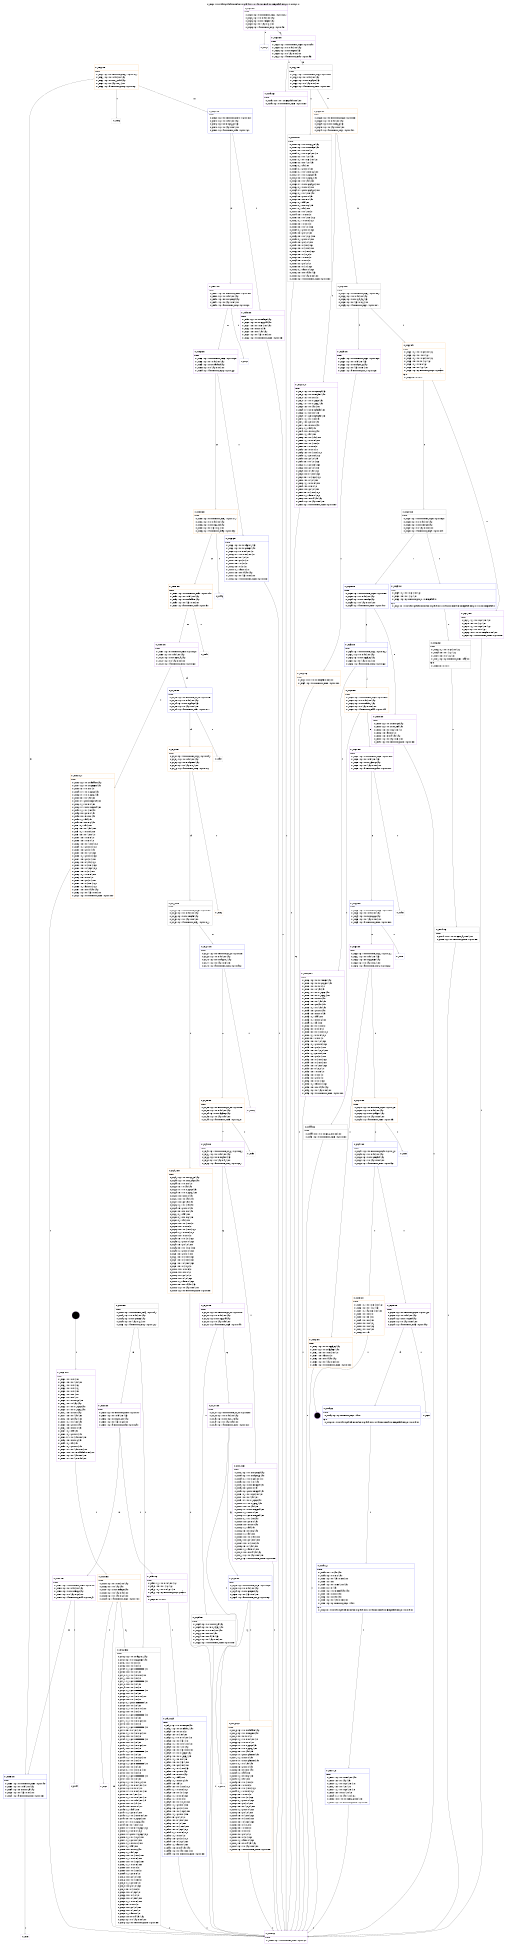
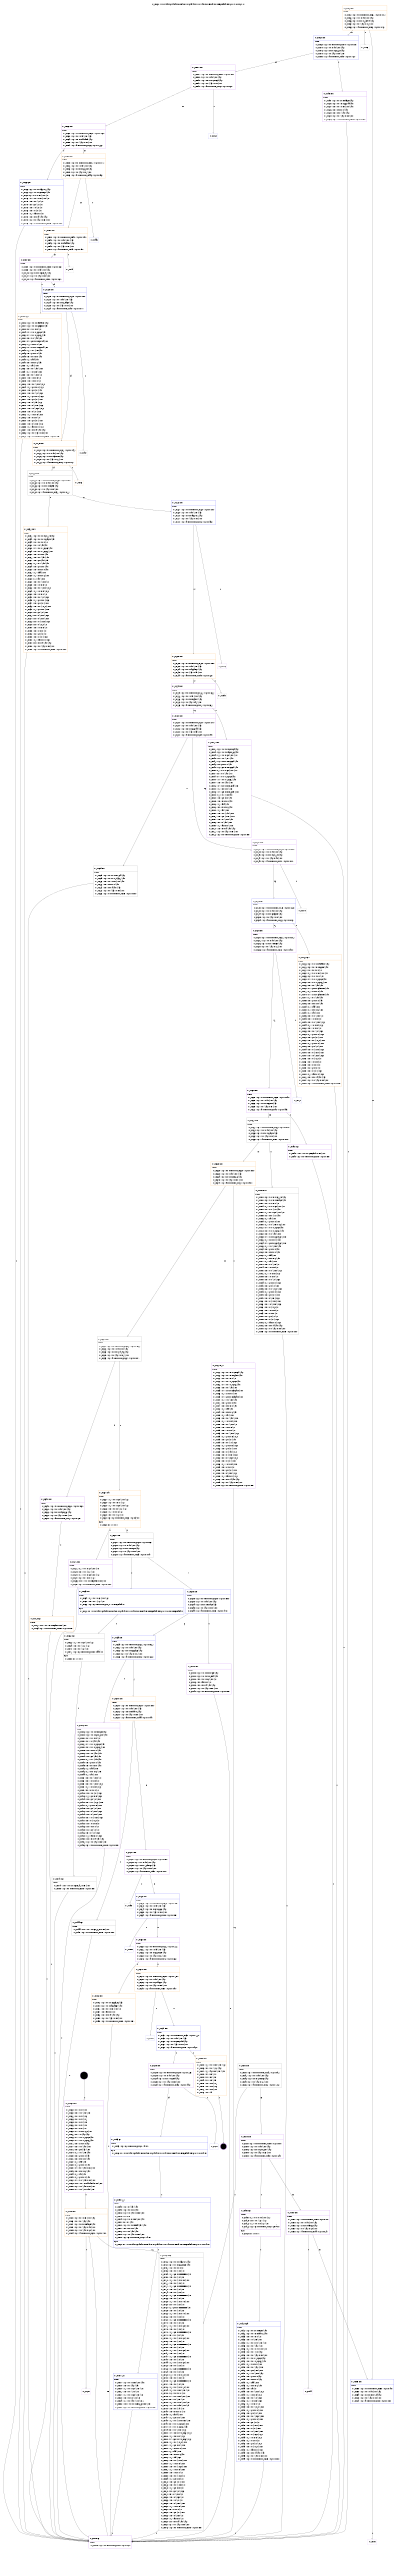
(217, 1685) -> (274, 925)
